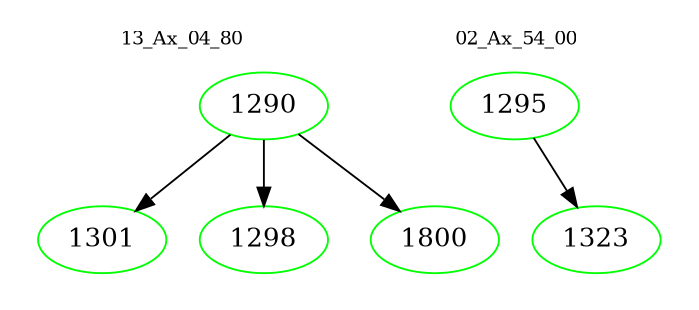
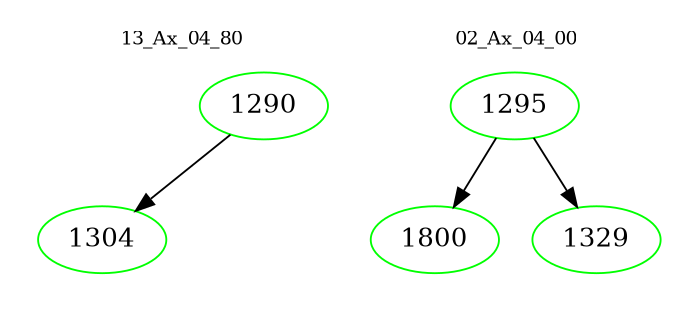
(517, 40) -> (517, 40)
(331, 159) -> (480, 164)
(102, 240) -> (102, 240)
(264, 240) -> none
(597, 240) -> (597, 240)
